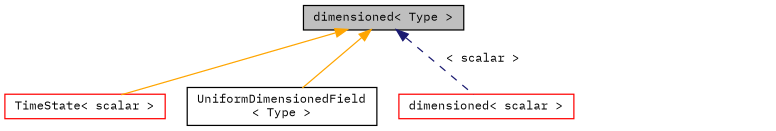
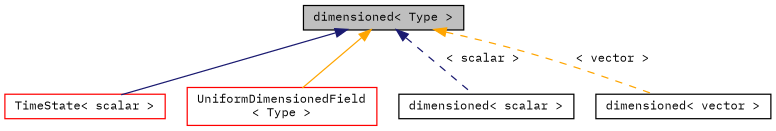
(228, 64) -> (228, 64)
(282, 106) -> (282, 106)
(486, 106) -> (486, 106)
none -> (683, 106)
